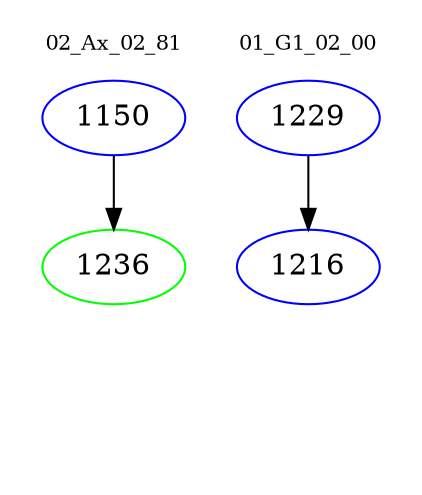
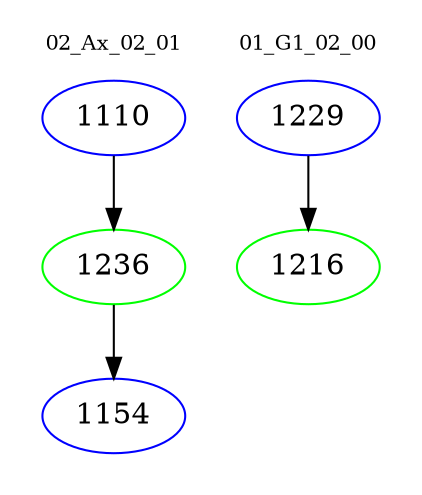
(114, 44) -> (114, 44)
(114, 118) -> (114, 118)
(308, 267) -> (308, 267)
none -> (114, 416)
